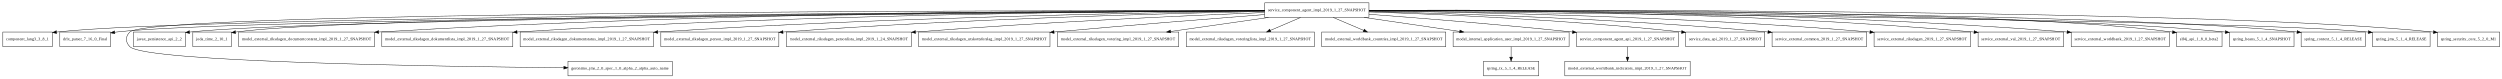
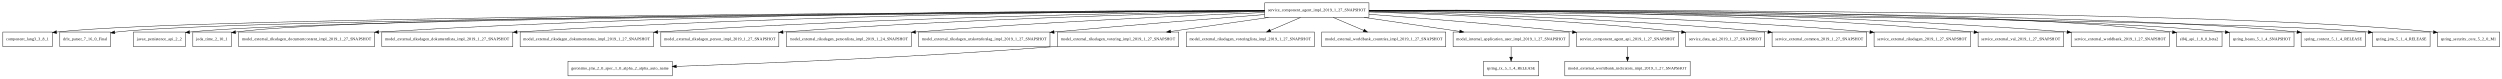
(471, 16) -> (867, 58)
